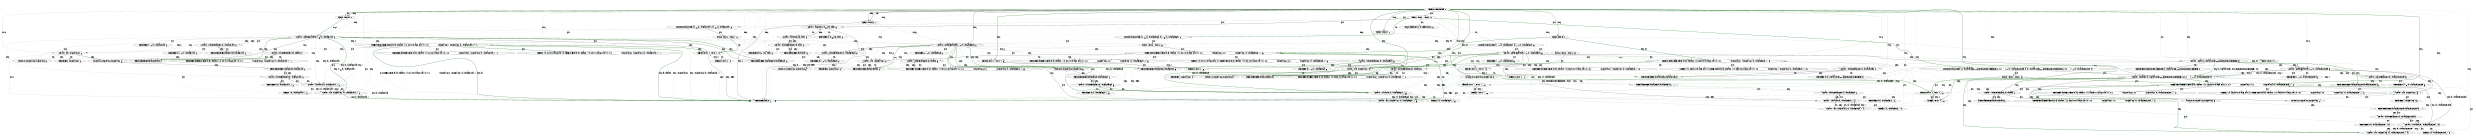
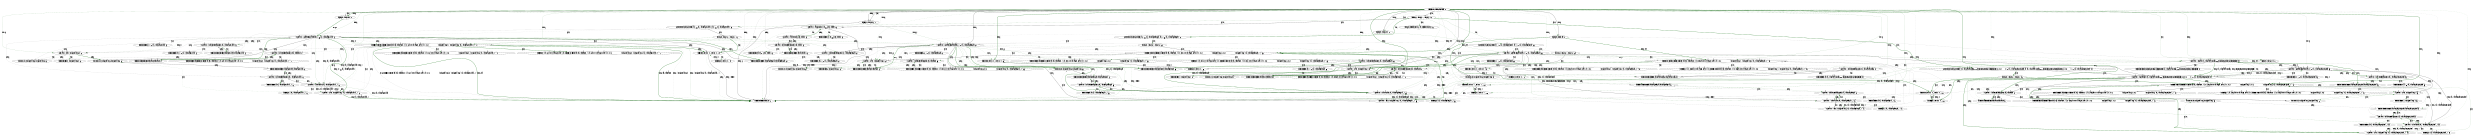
(340, 99) -> none
